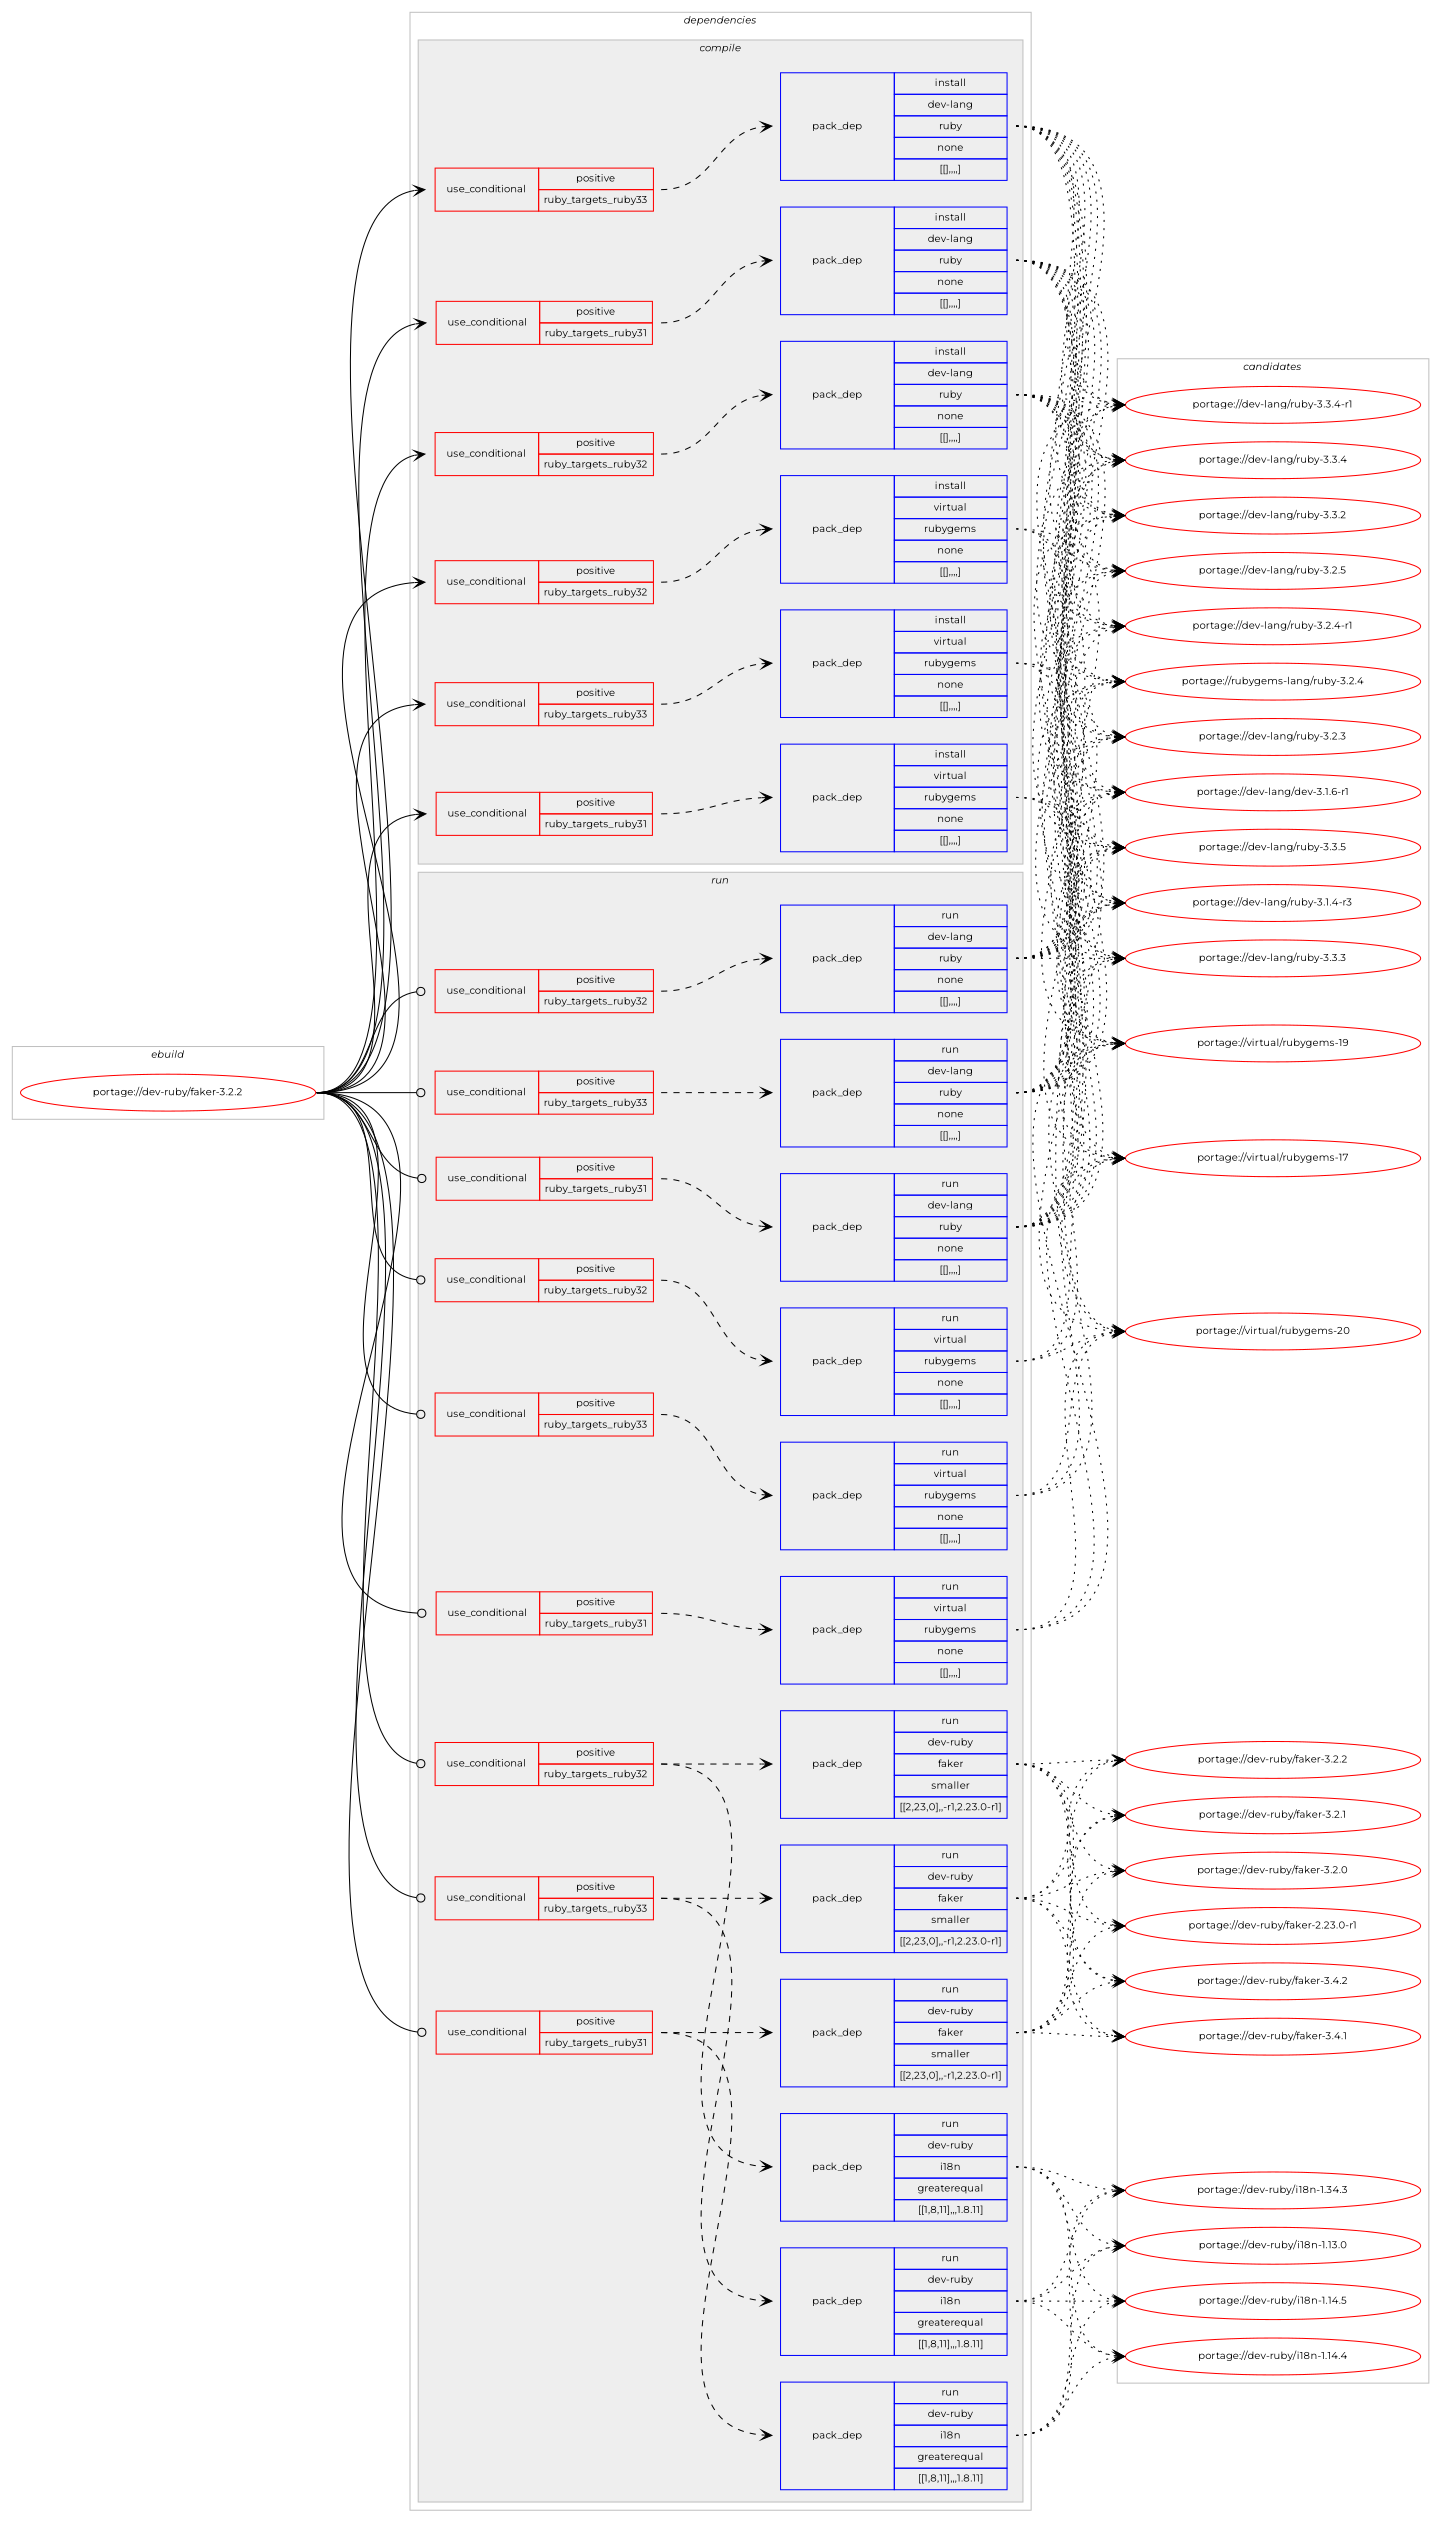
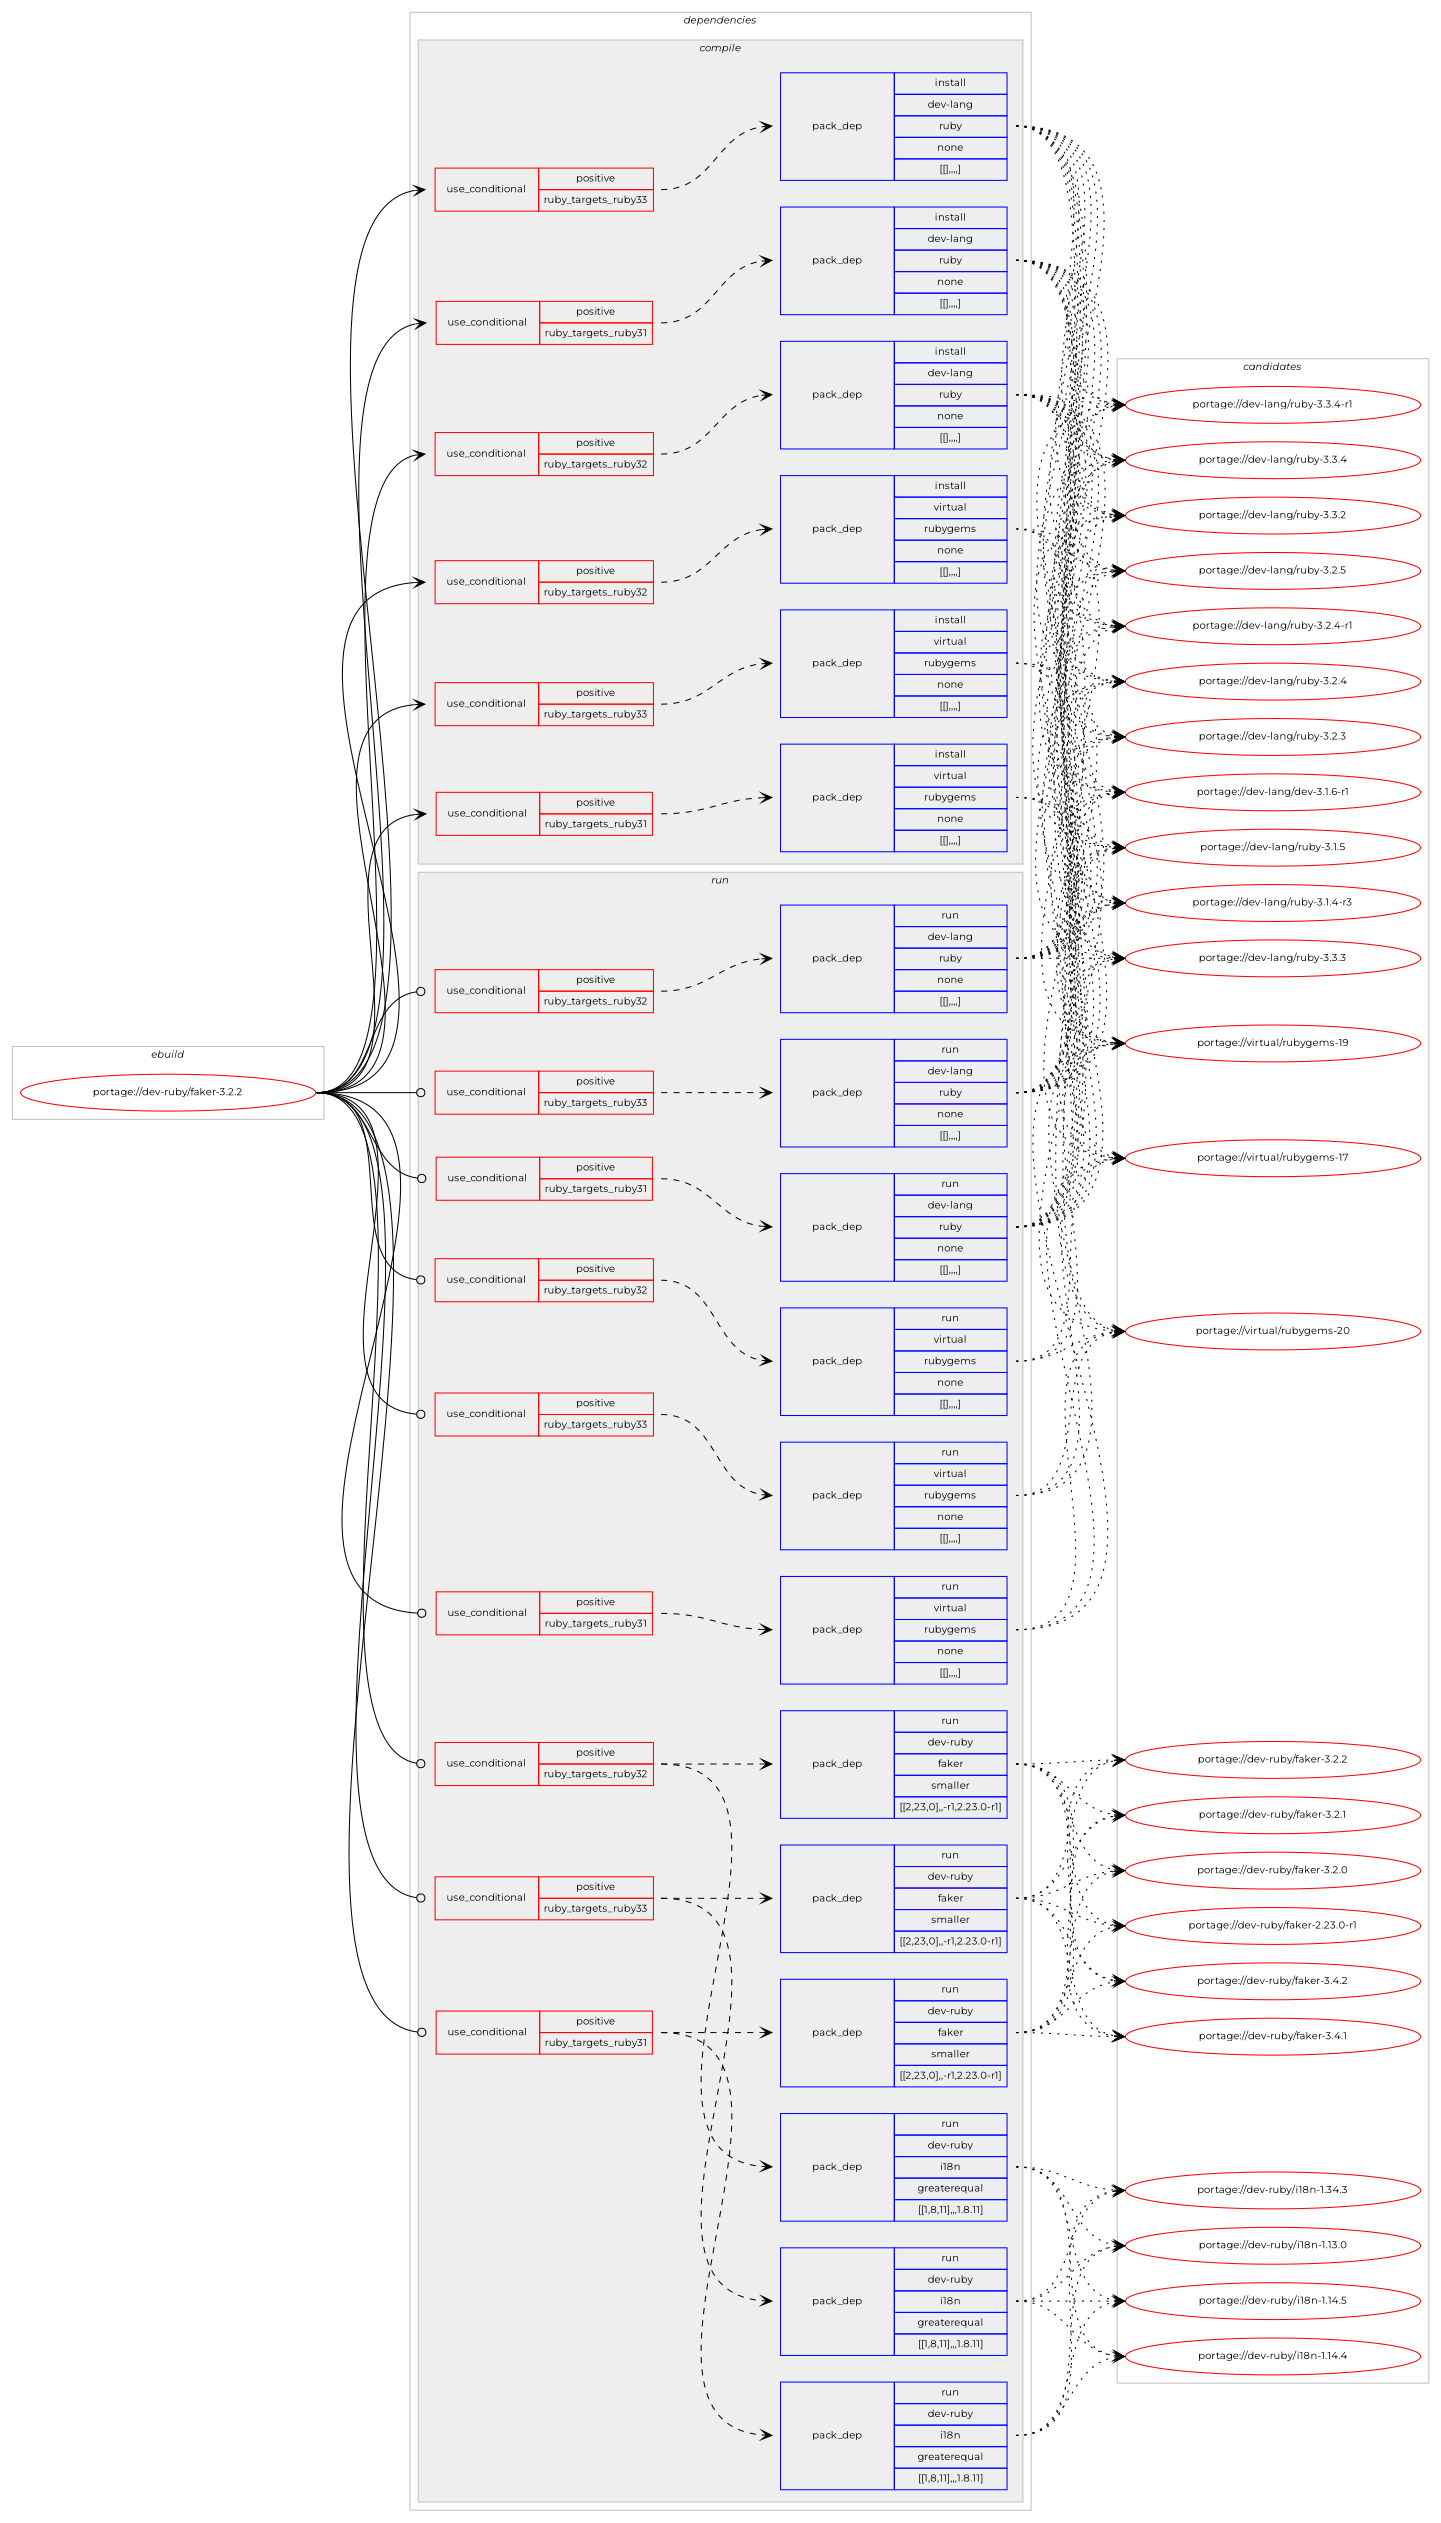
(1273, 682) -> (1273, 682)
(1273, 848) -> (1273, 848)
